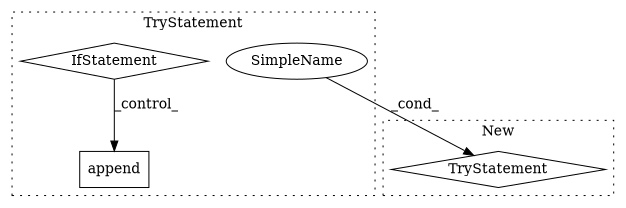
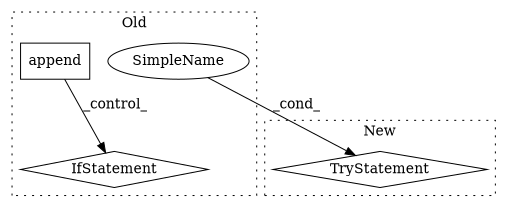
(194, 24) -> (134, 24)
(114, 110) -> (83, 112)
